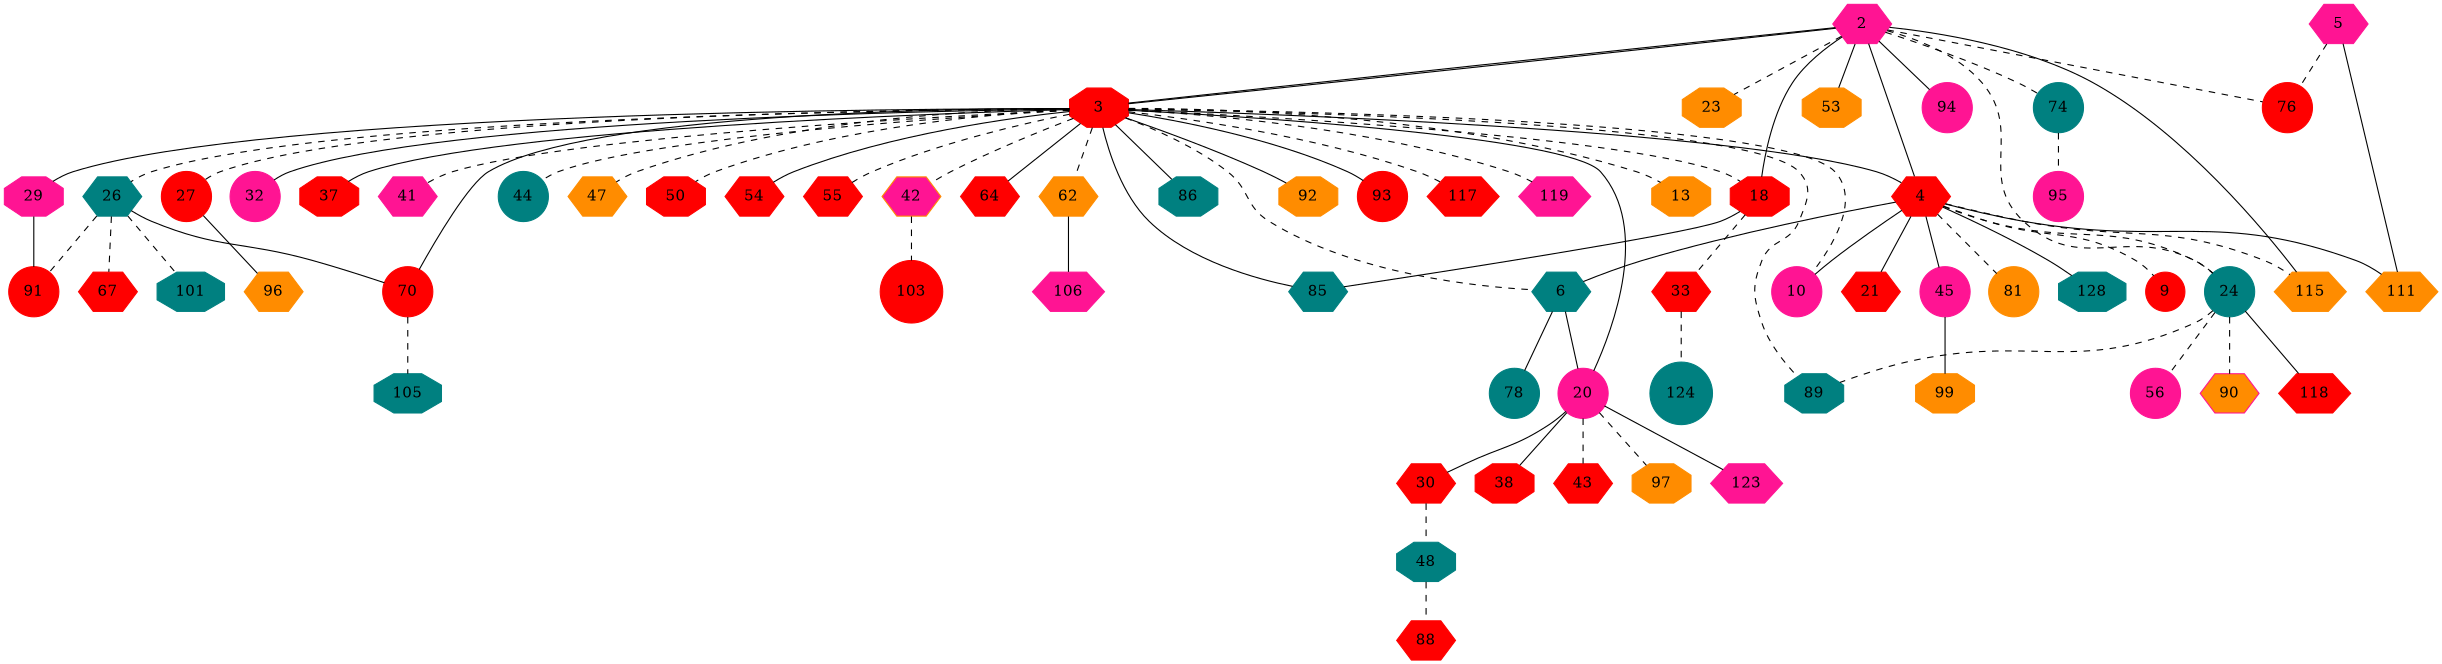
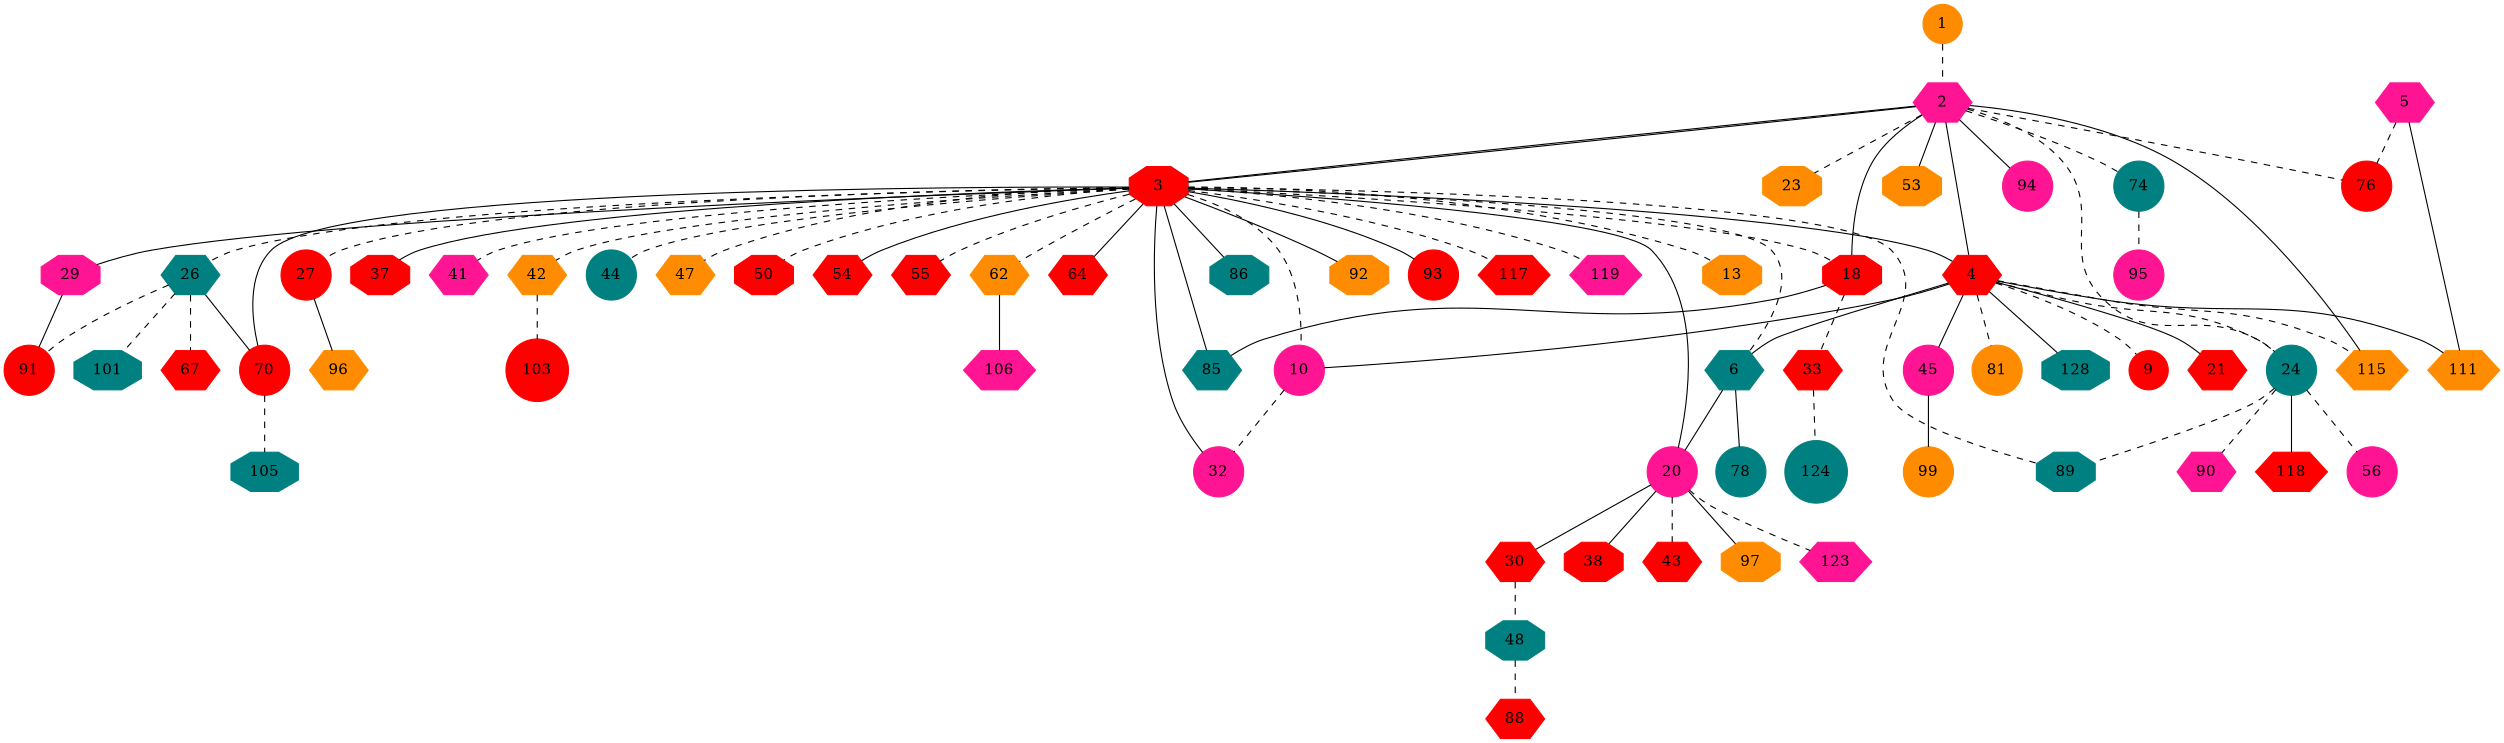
none -> (1943, 24)
(911, 197) -> (537, 275)
(1945, 393) -> (1928, 472)
(2230, 393) -> (2206, 472)
none -> (1259, 421)
(1664, 438) -> (1748, 524)
(1623, 439) -> (1712, 517)
